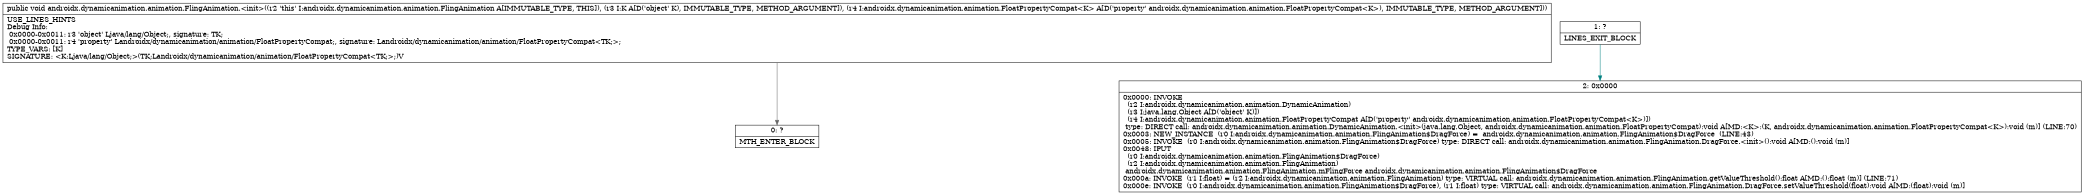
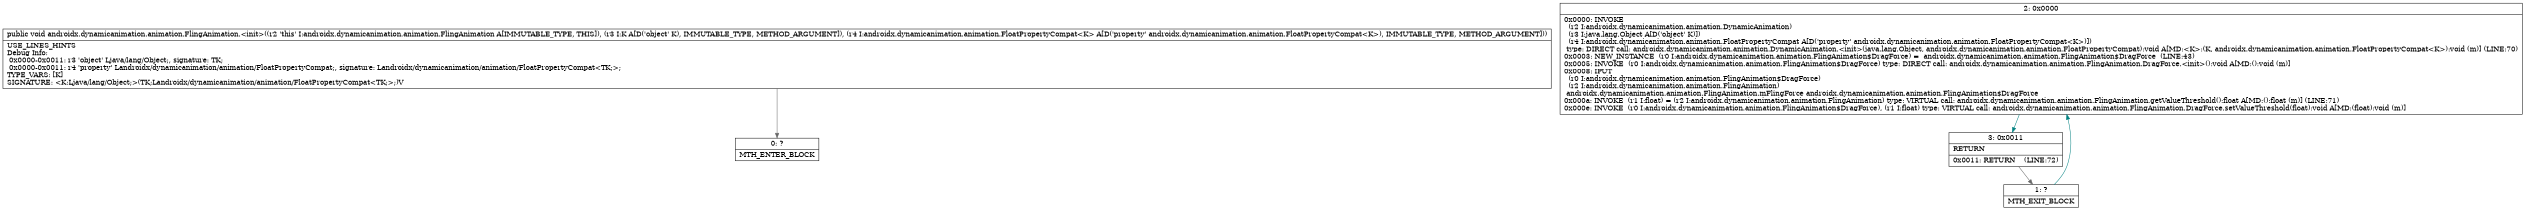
(1600, 38) -> (2041, 201)
(1149, 149) -> (1590, 72)
none -> (2006, 149)
